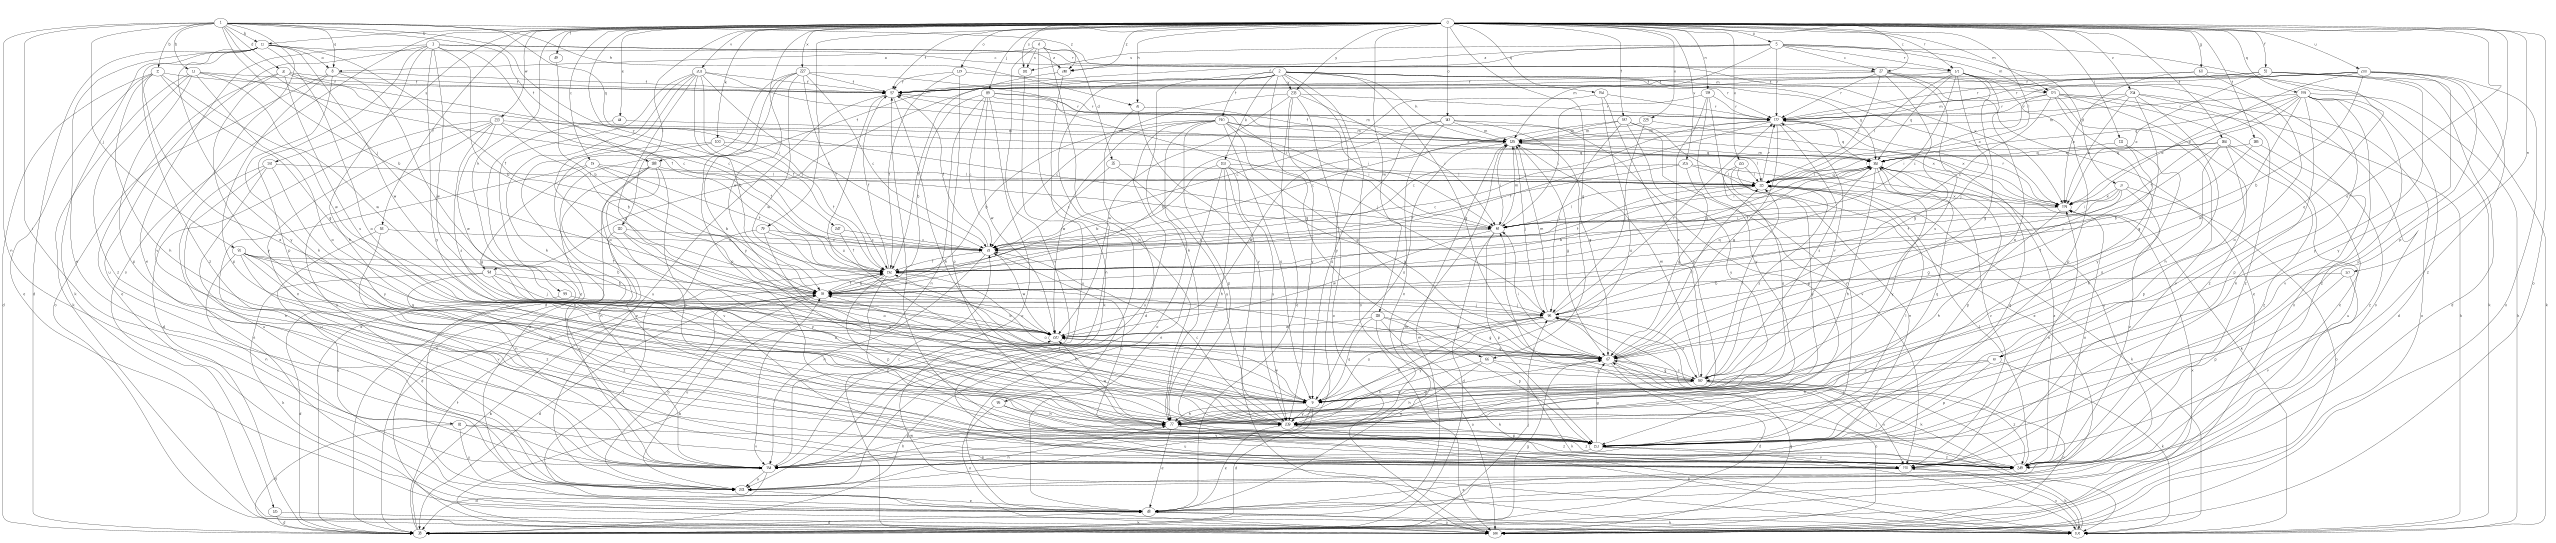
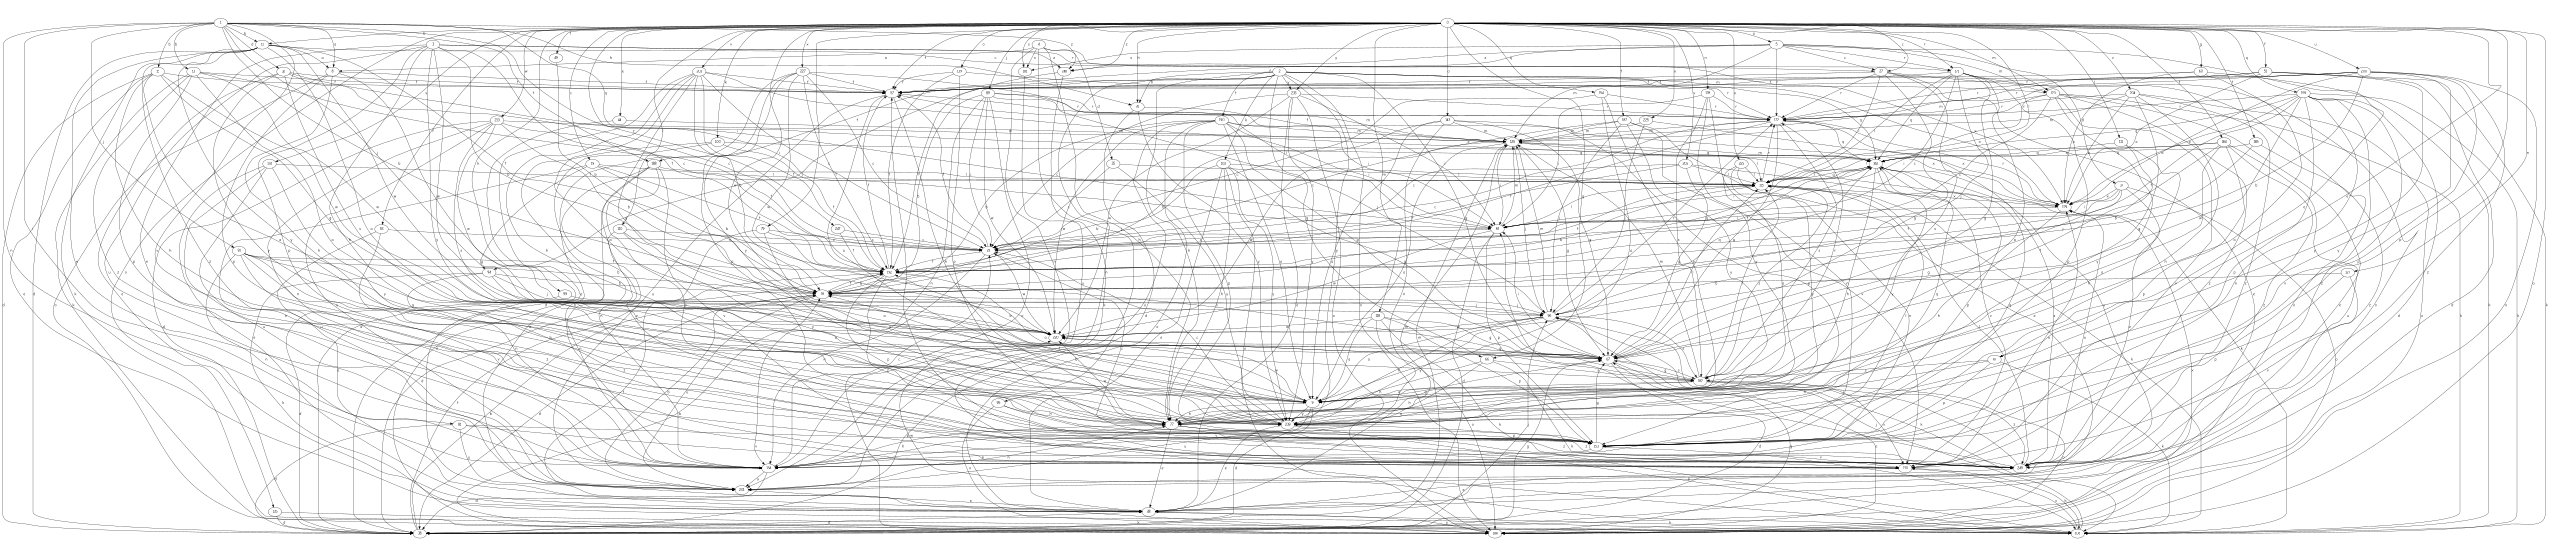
(1398, 97) -> (1200, 74)
(1746, 451) -> none
